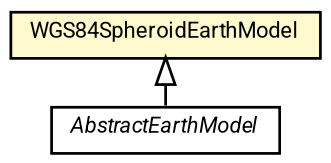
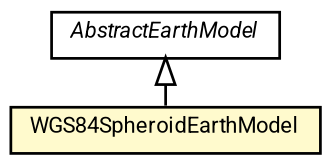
(166, 95) -> (166, 95)
